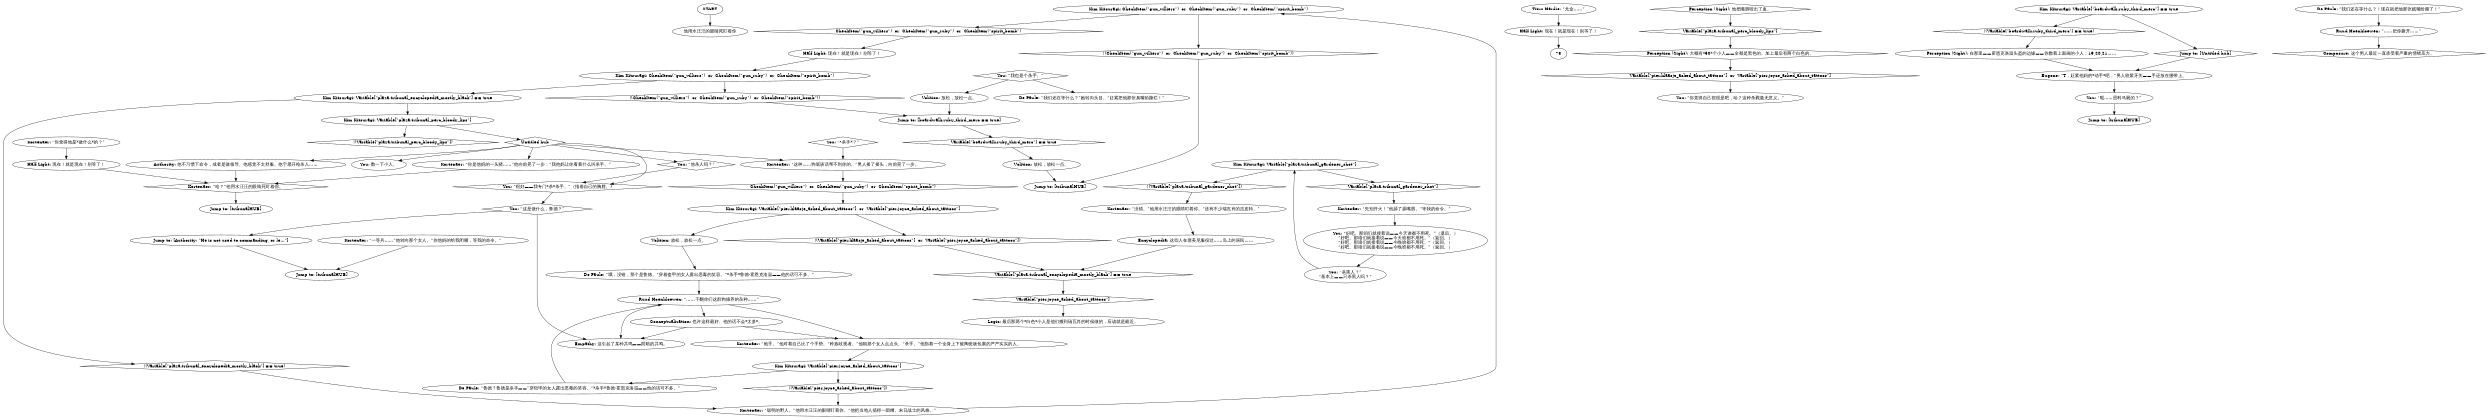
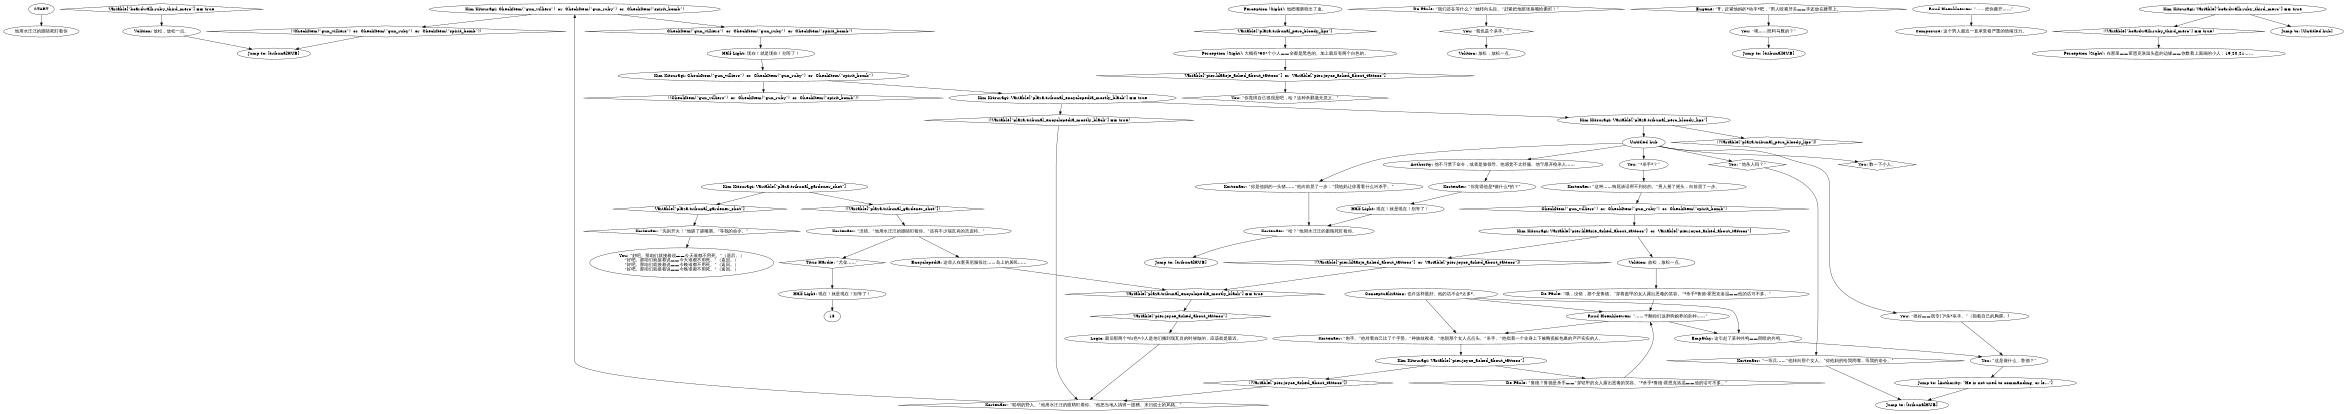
(1559, 9) -> (832, 263)
(1730, 9) -> (1285, 9)
(2379, 9) -> none
(1559, 54) -> (832, 316)
(1730, 54) -> (1285, 54)
(2206, 54) -> (2307, 31)
(2379, 54) -> (1971, 31)
(2067, 64) -> none
(2165, 64) -> none
(2114, 76) -> (1769, 9)
(1052, 86) -> (1486, 19)
(1092, 98) -> (1486, 9)
(1730, 98) -> (1285, 98)
(949, 120) -> none
(535, 142) -> (1644, 142)
(843, 142) -> (1644, 165)
(668, 152) -> (1644, 152)
(379, 165) -> (1877, 165)
(236, 174) -> (1488, 174)
(632, 175) -> (1818, 244)
(236, 187) -> (1309, 231)
(557, 187) -> (1955, 316)
(537, 209) -> (2009, 361)
(1394, 209) -> (692, 231)
(423, 241) -> (1816, 361)
none -> (871, 247)
(1345, 275) -> none
(537, 290) -> (1884, 348)
(702, 309) -> (1532, 305)
none -> (1126, 371)
(569, 388) -> (1617, 383)
(838, 411) -> (1084, 405)
